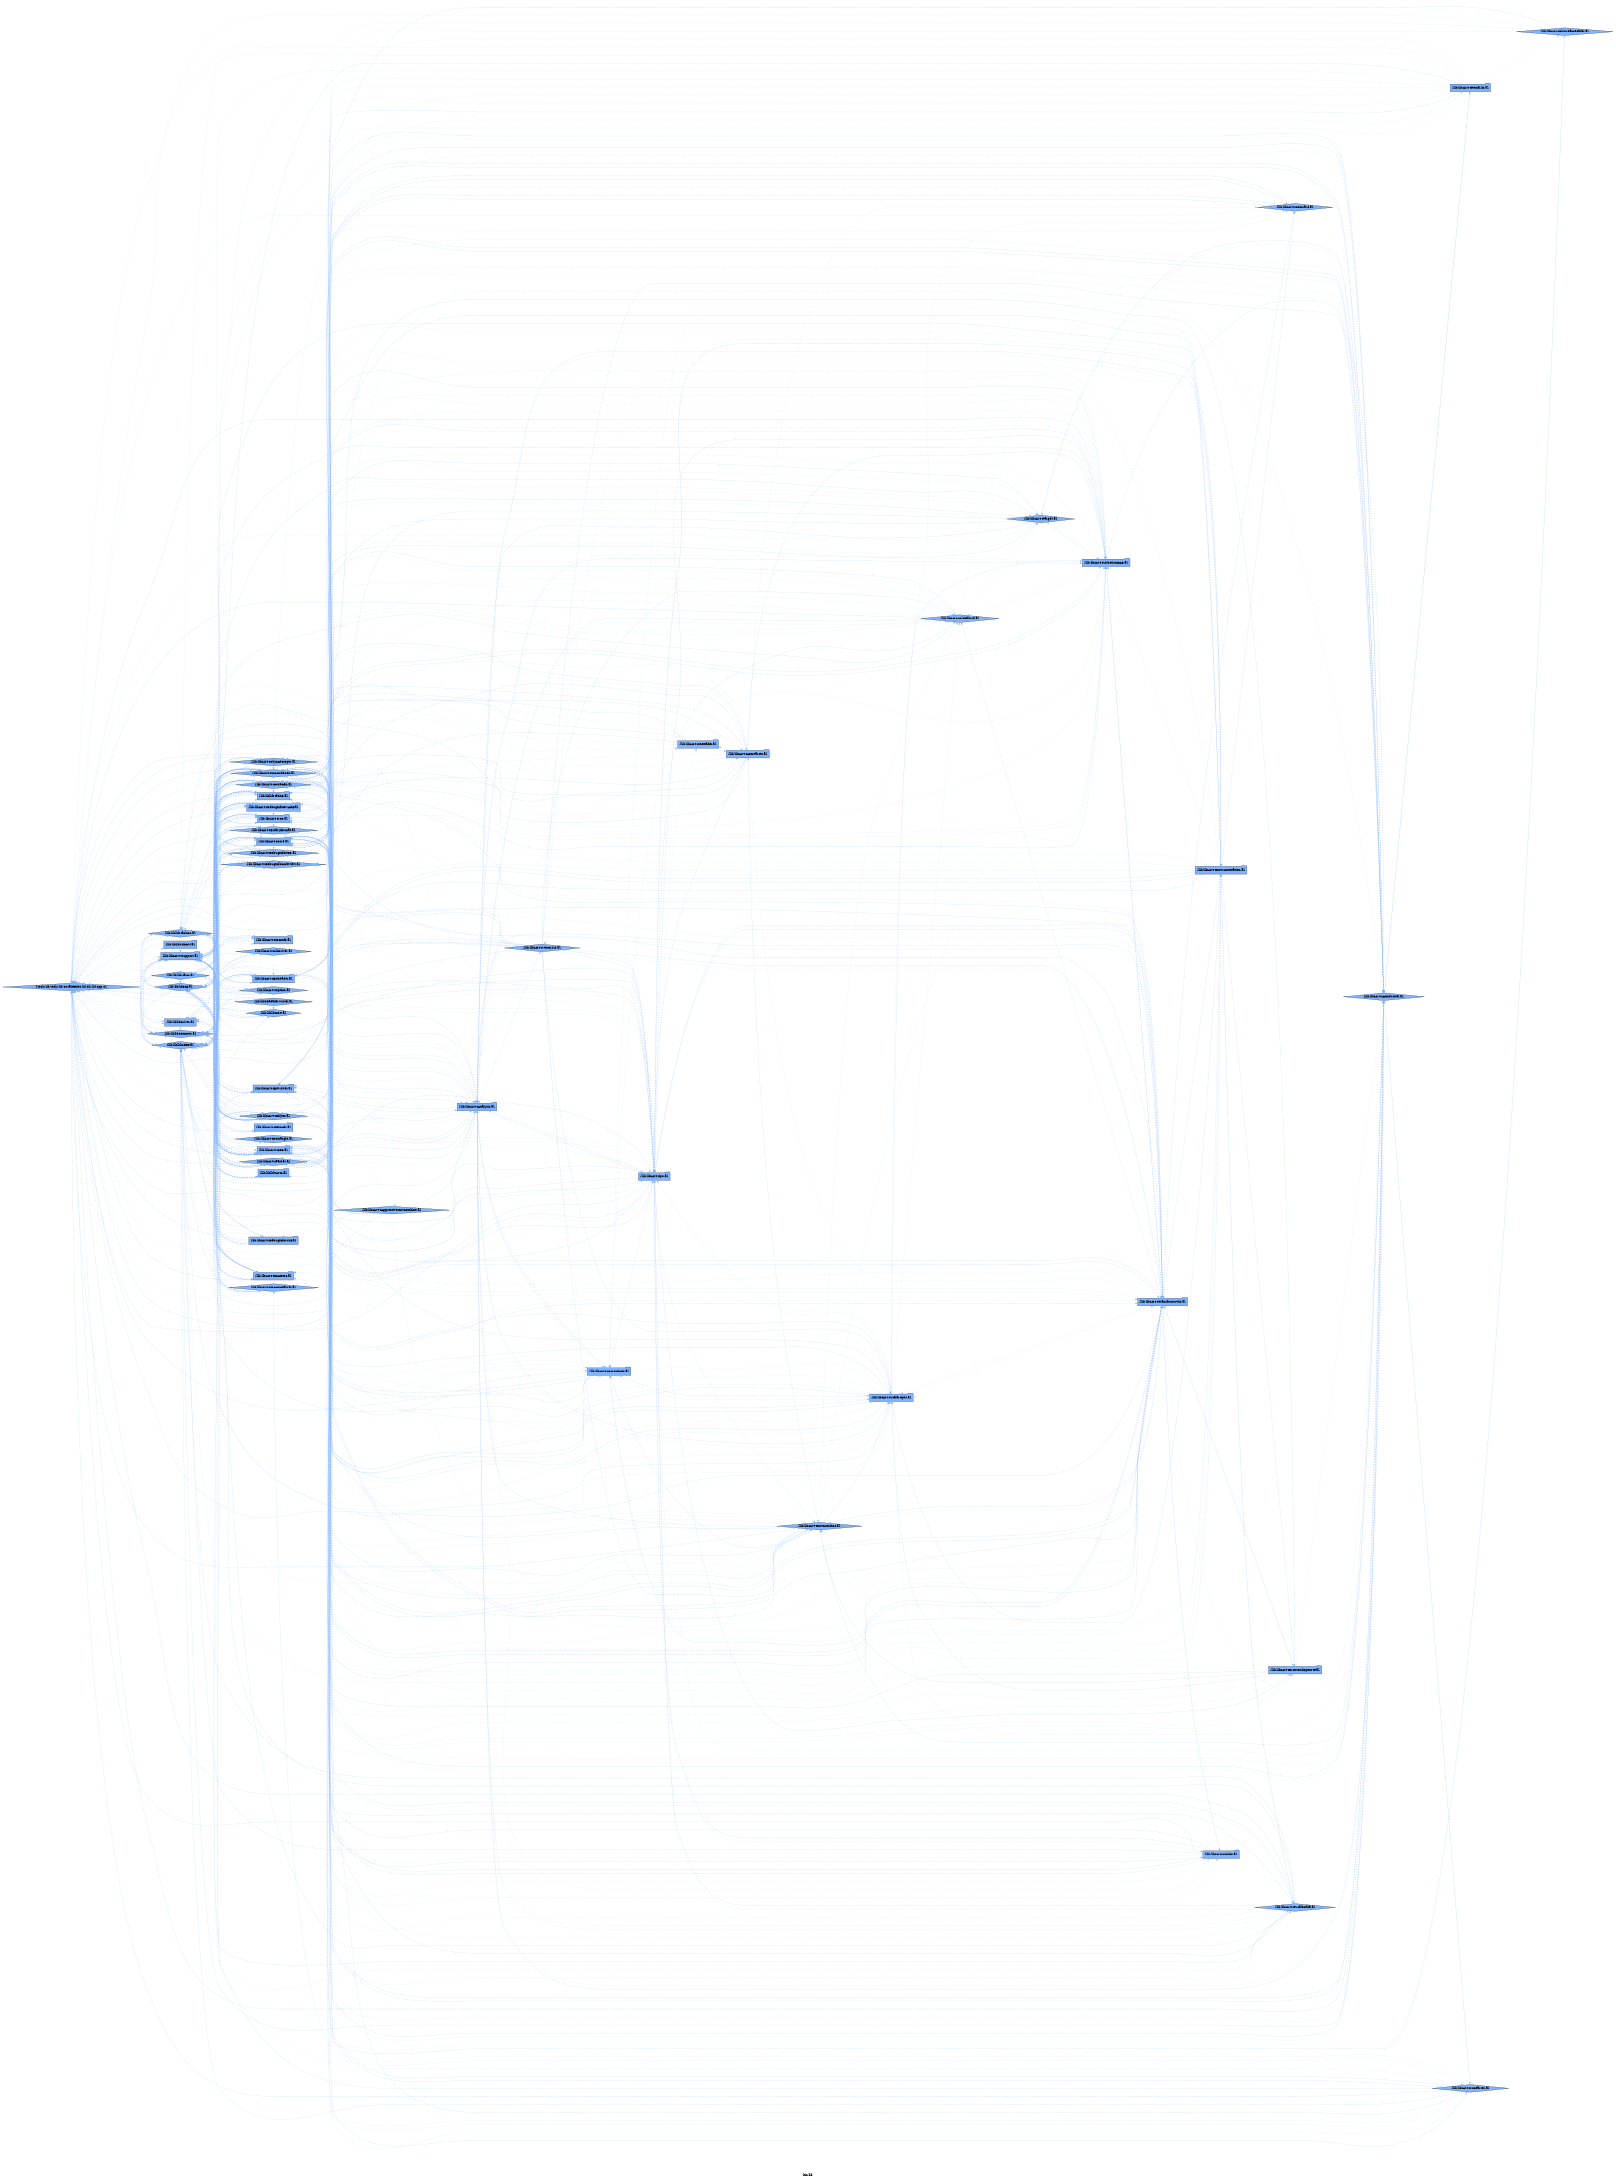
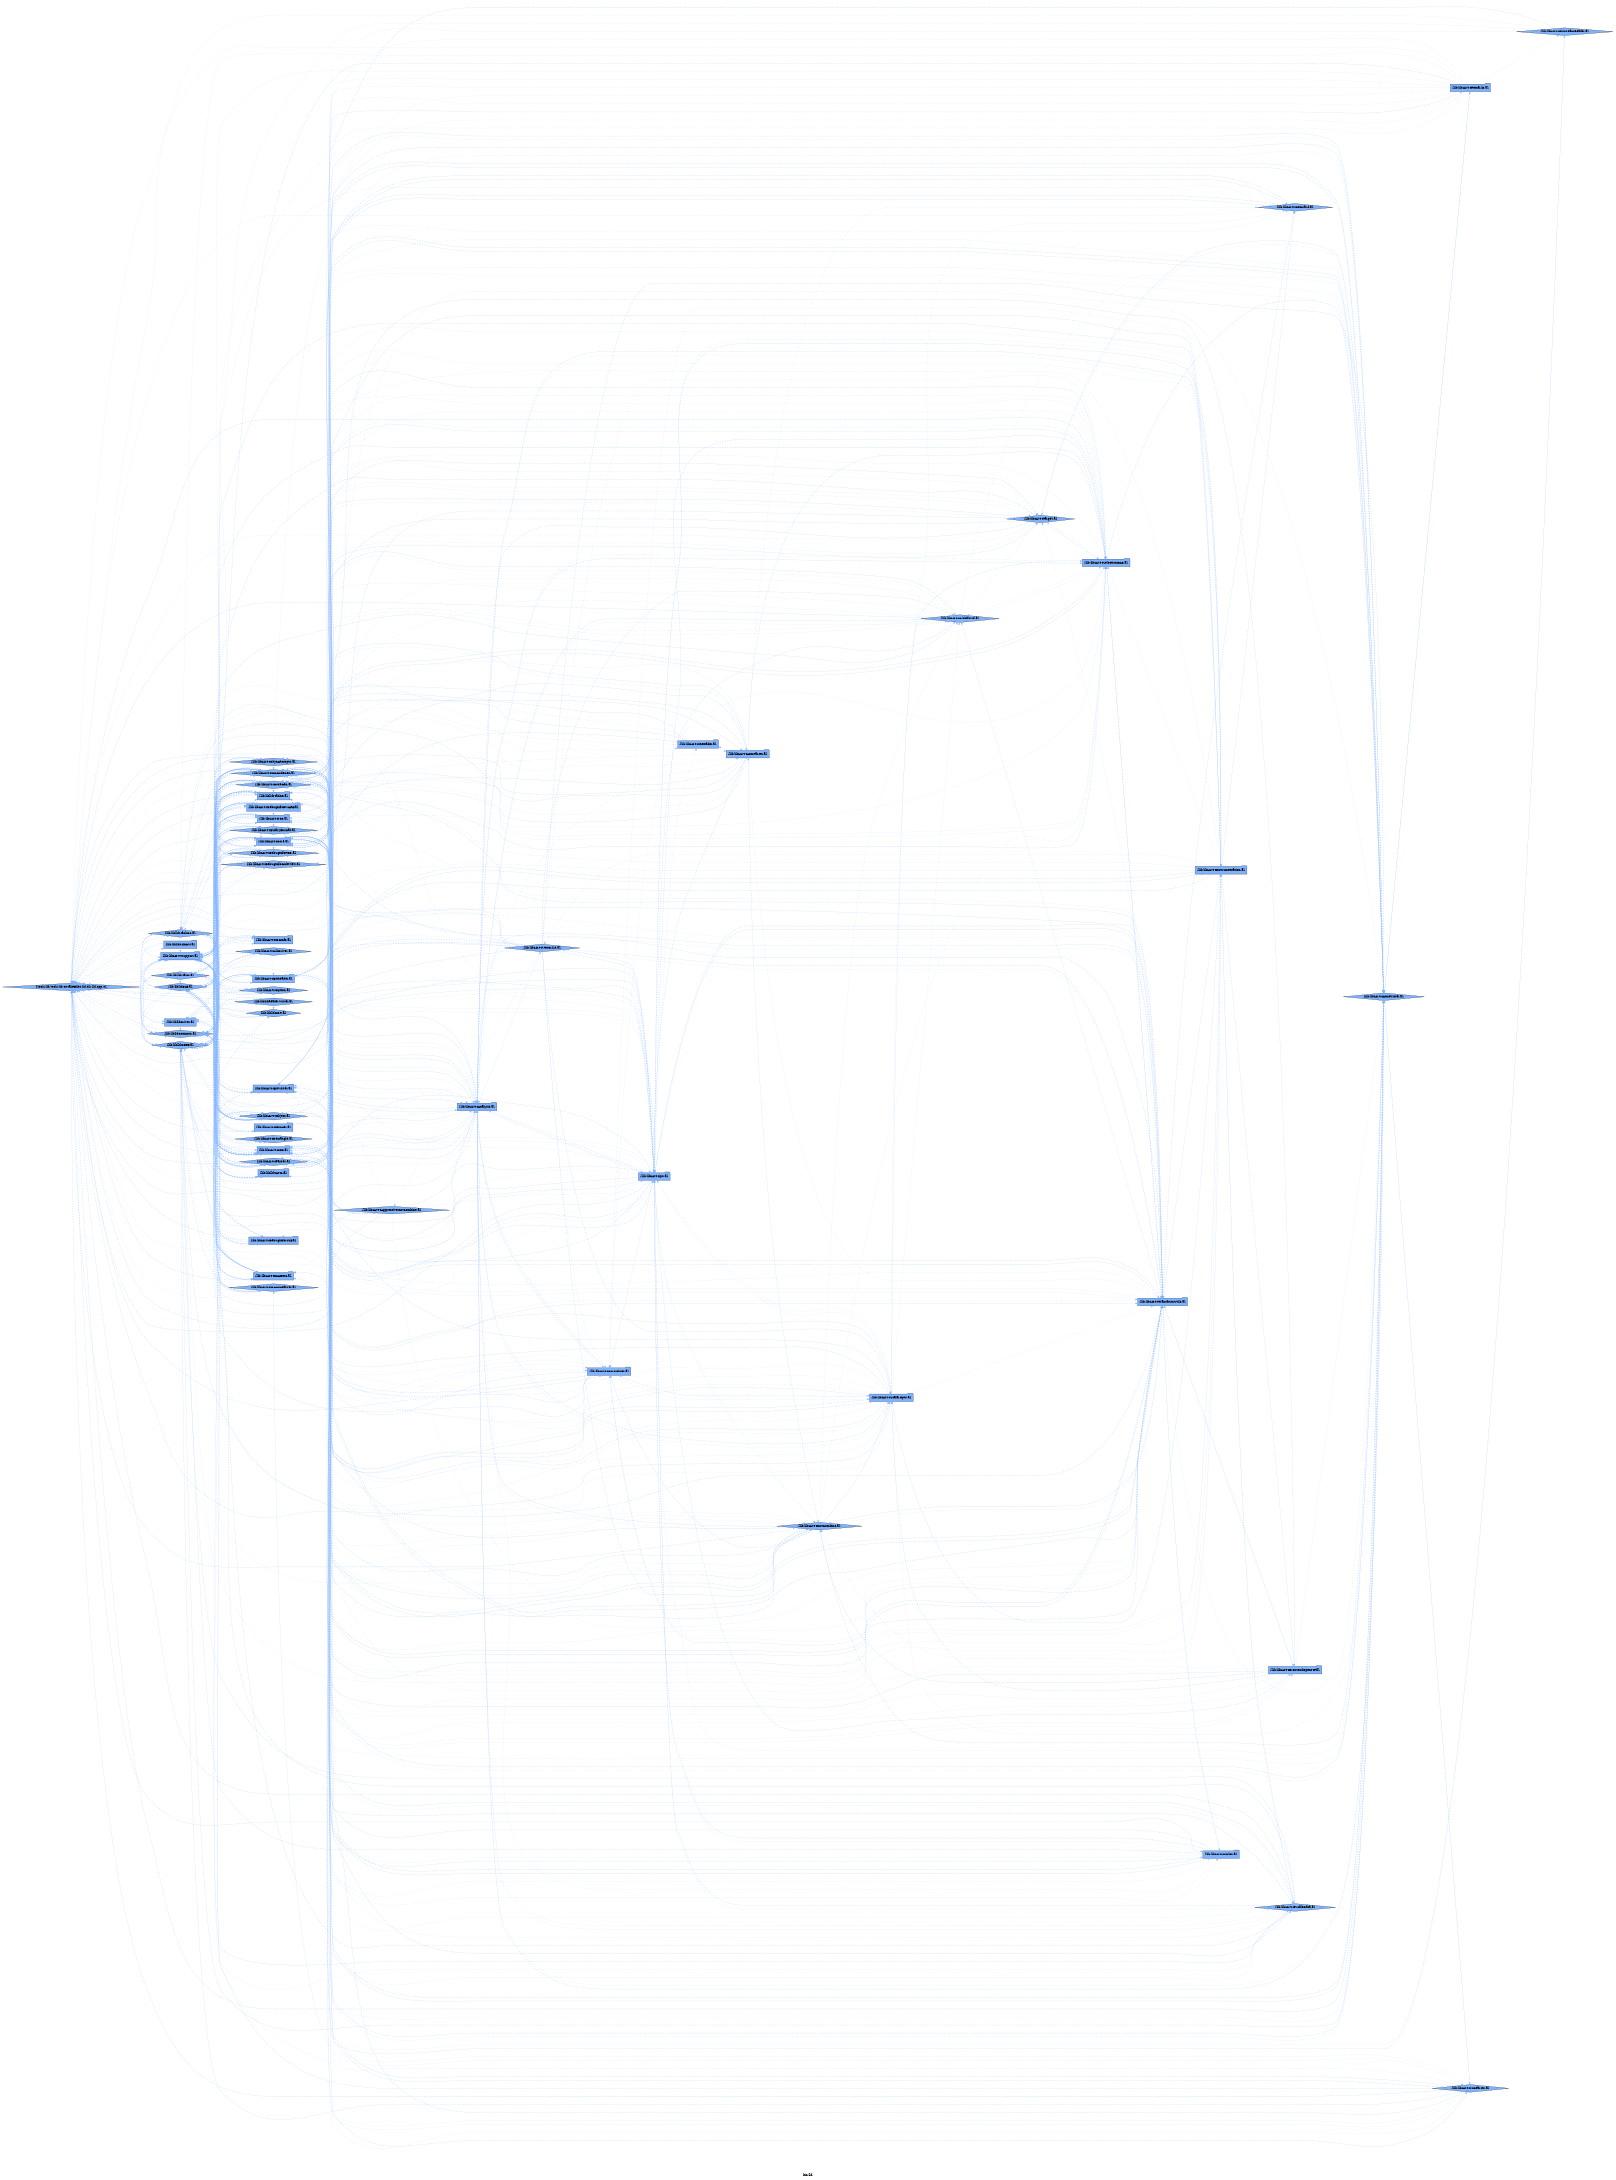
(1026, 1349) -> (1131, 907)
